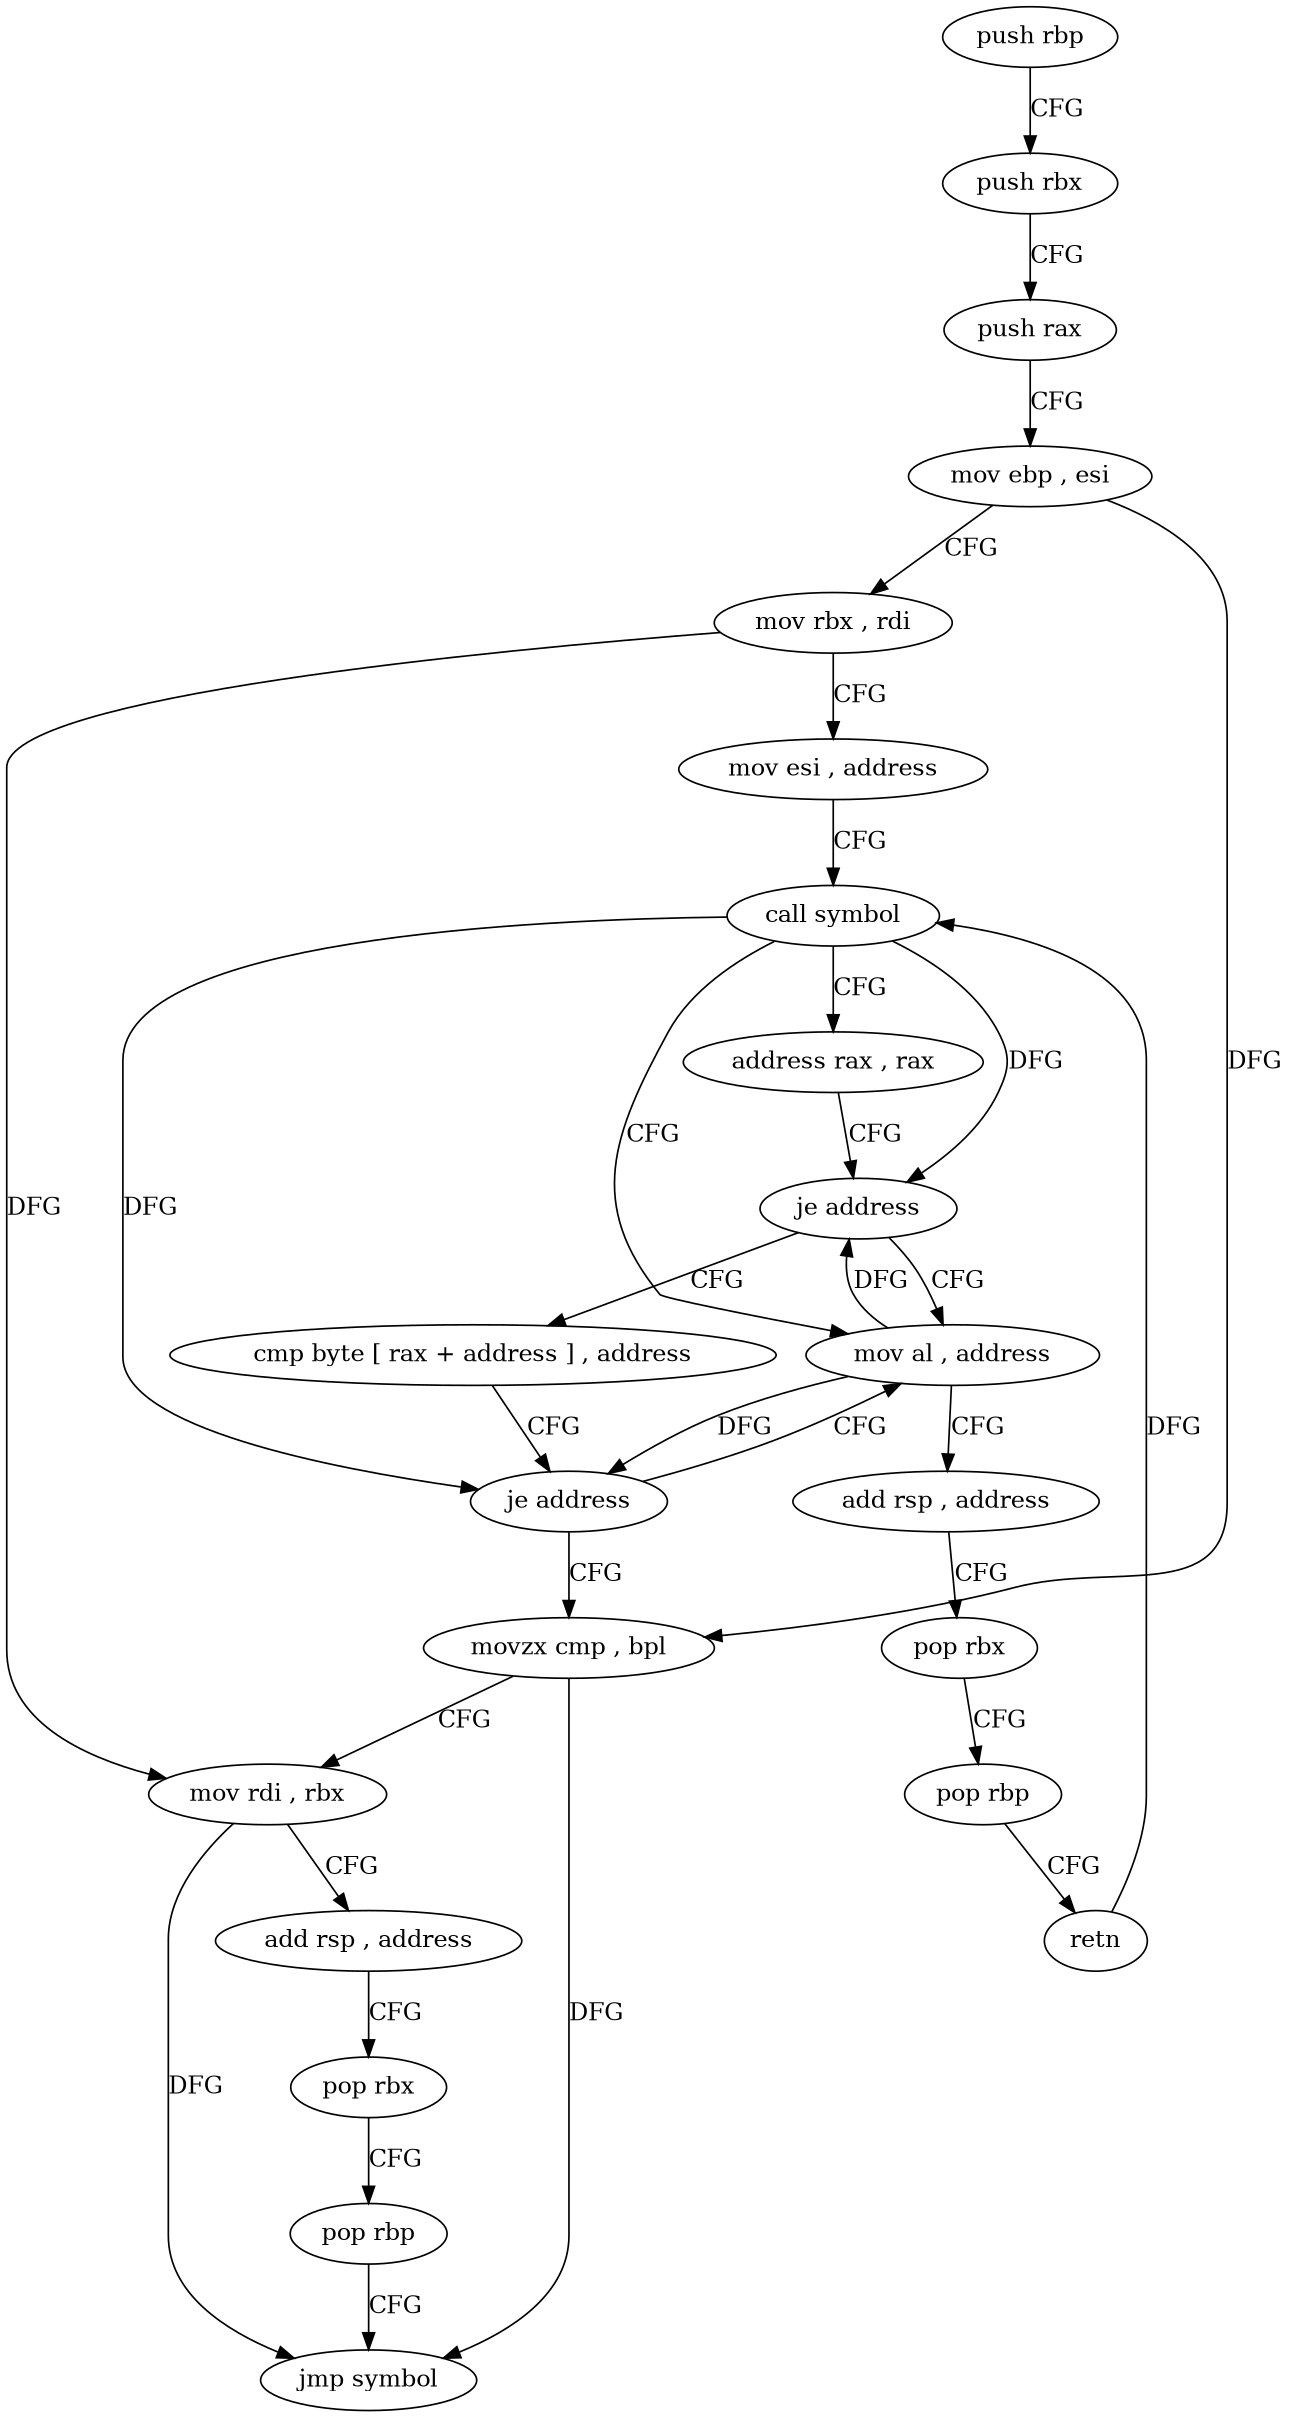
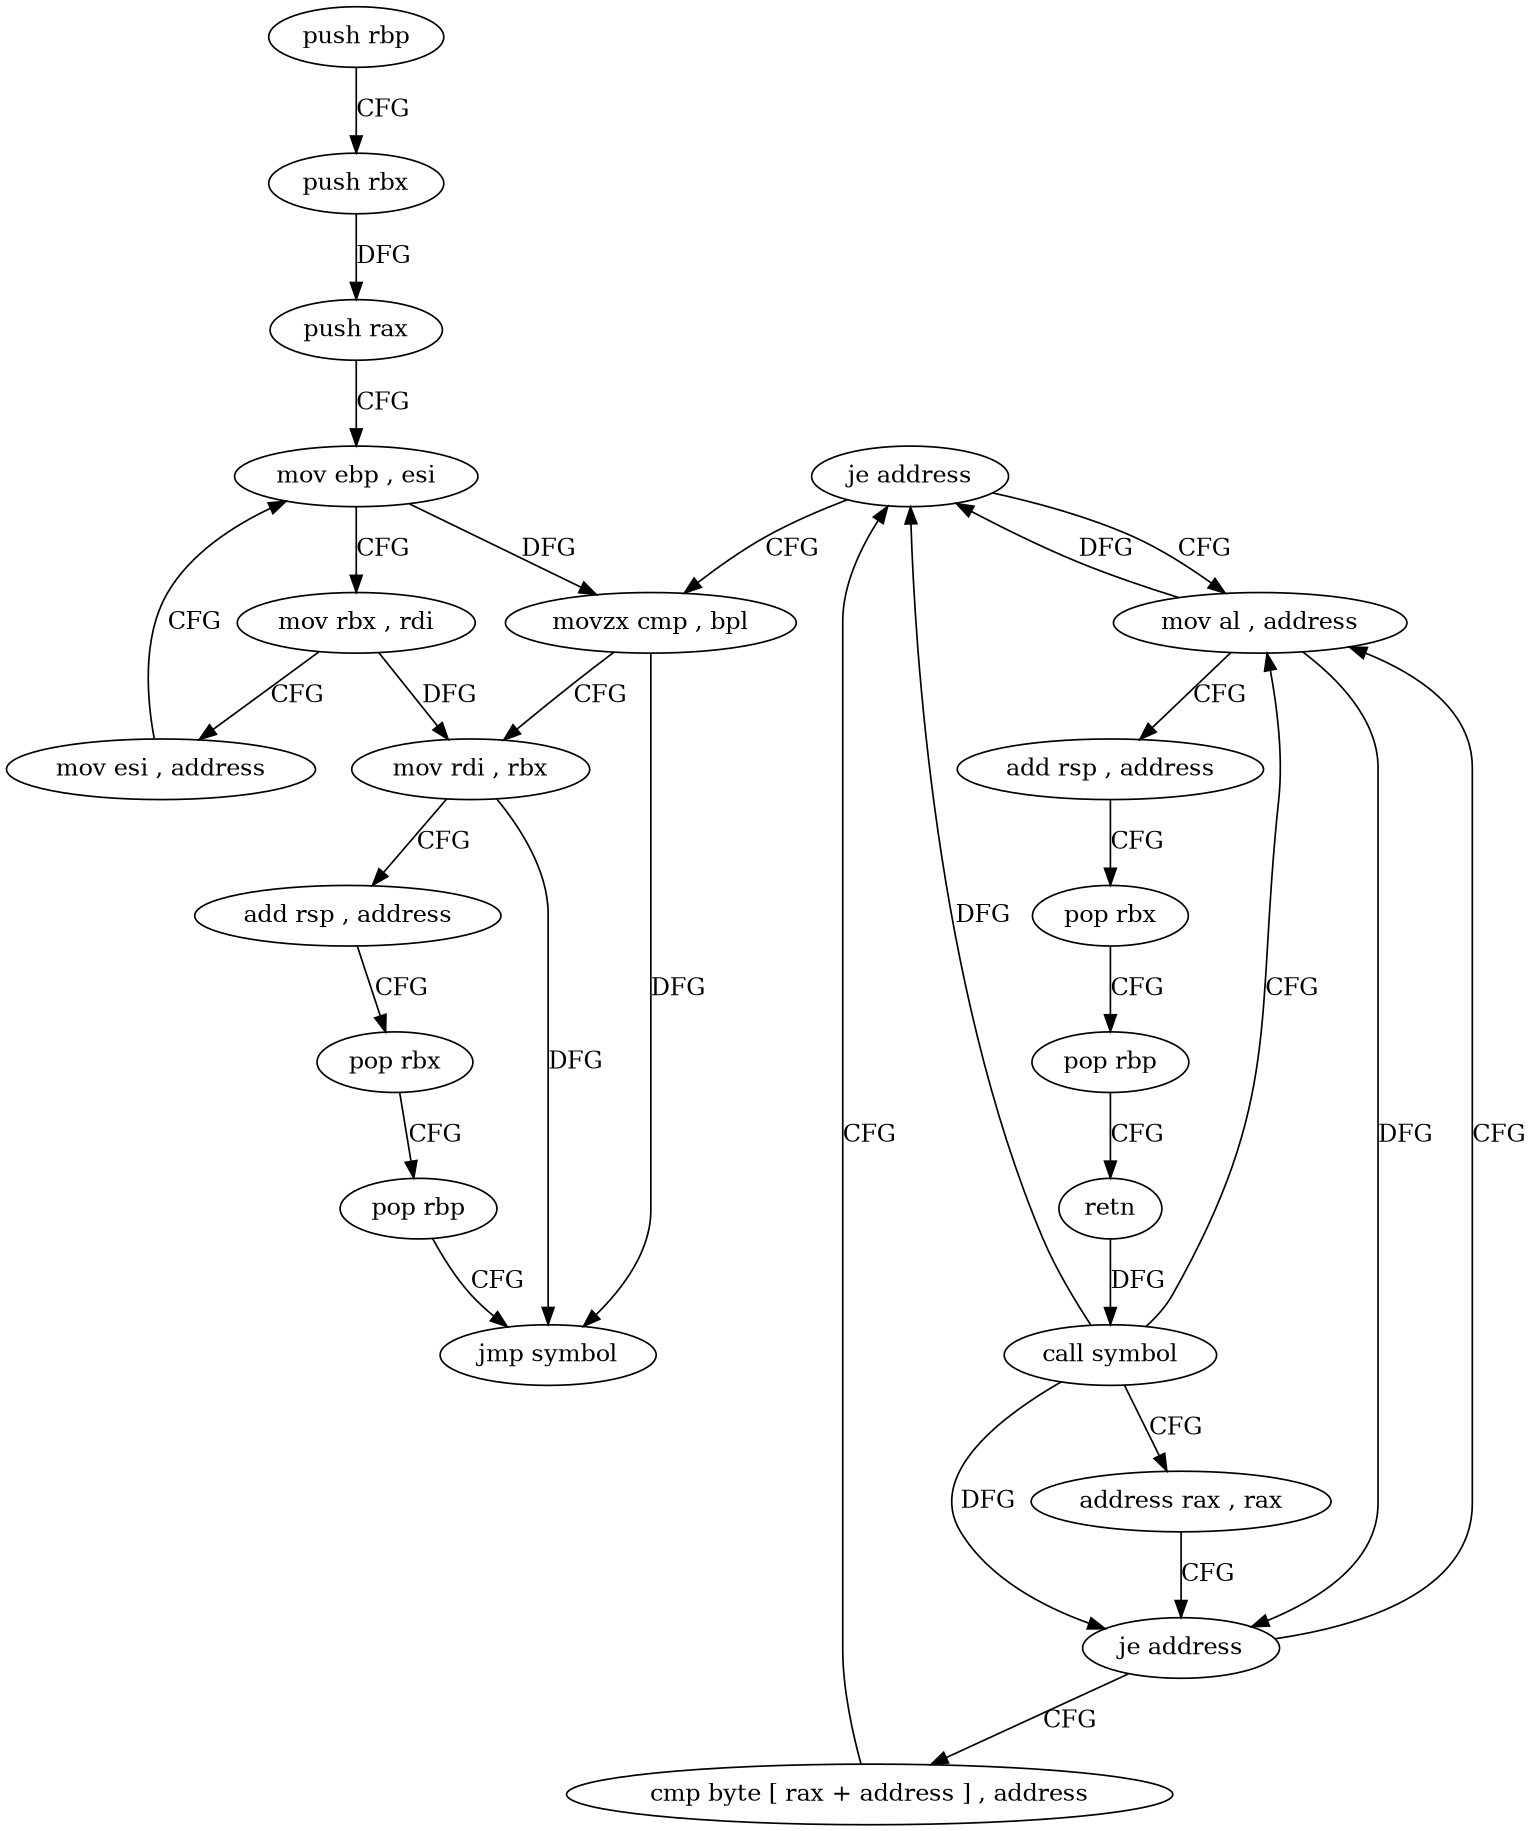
(1057, 257) -> (384, 257)
(833, 834) -> (164, 599)
